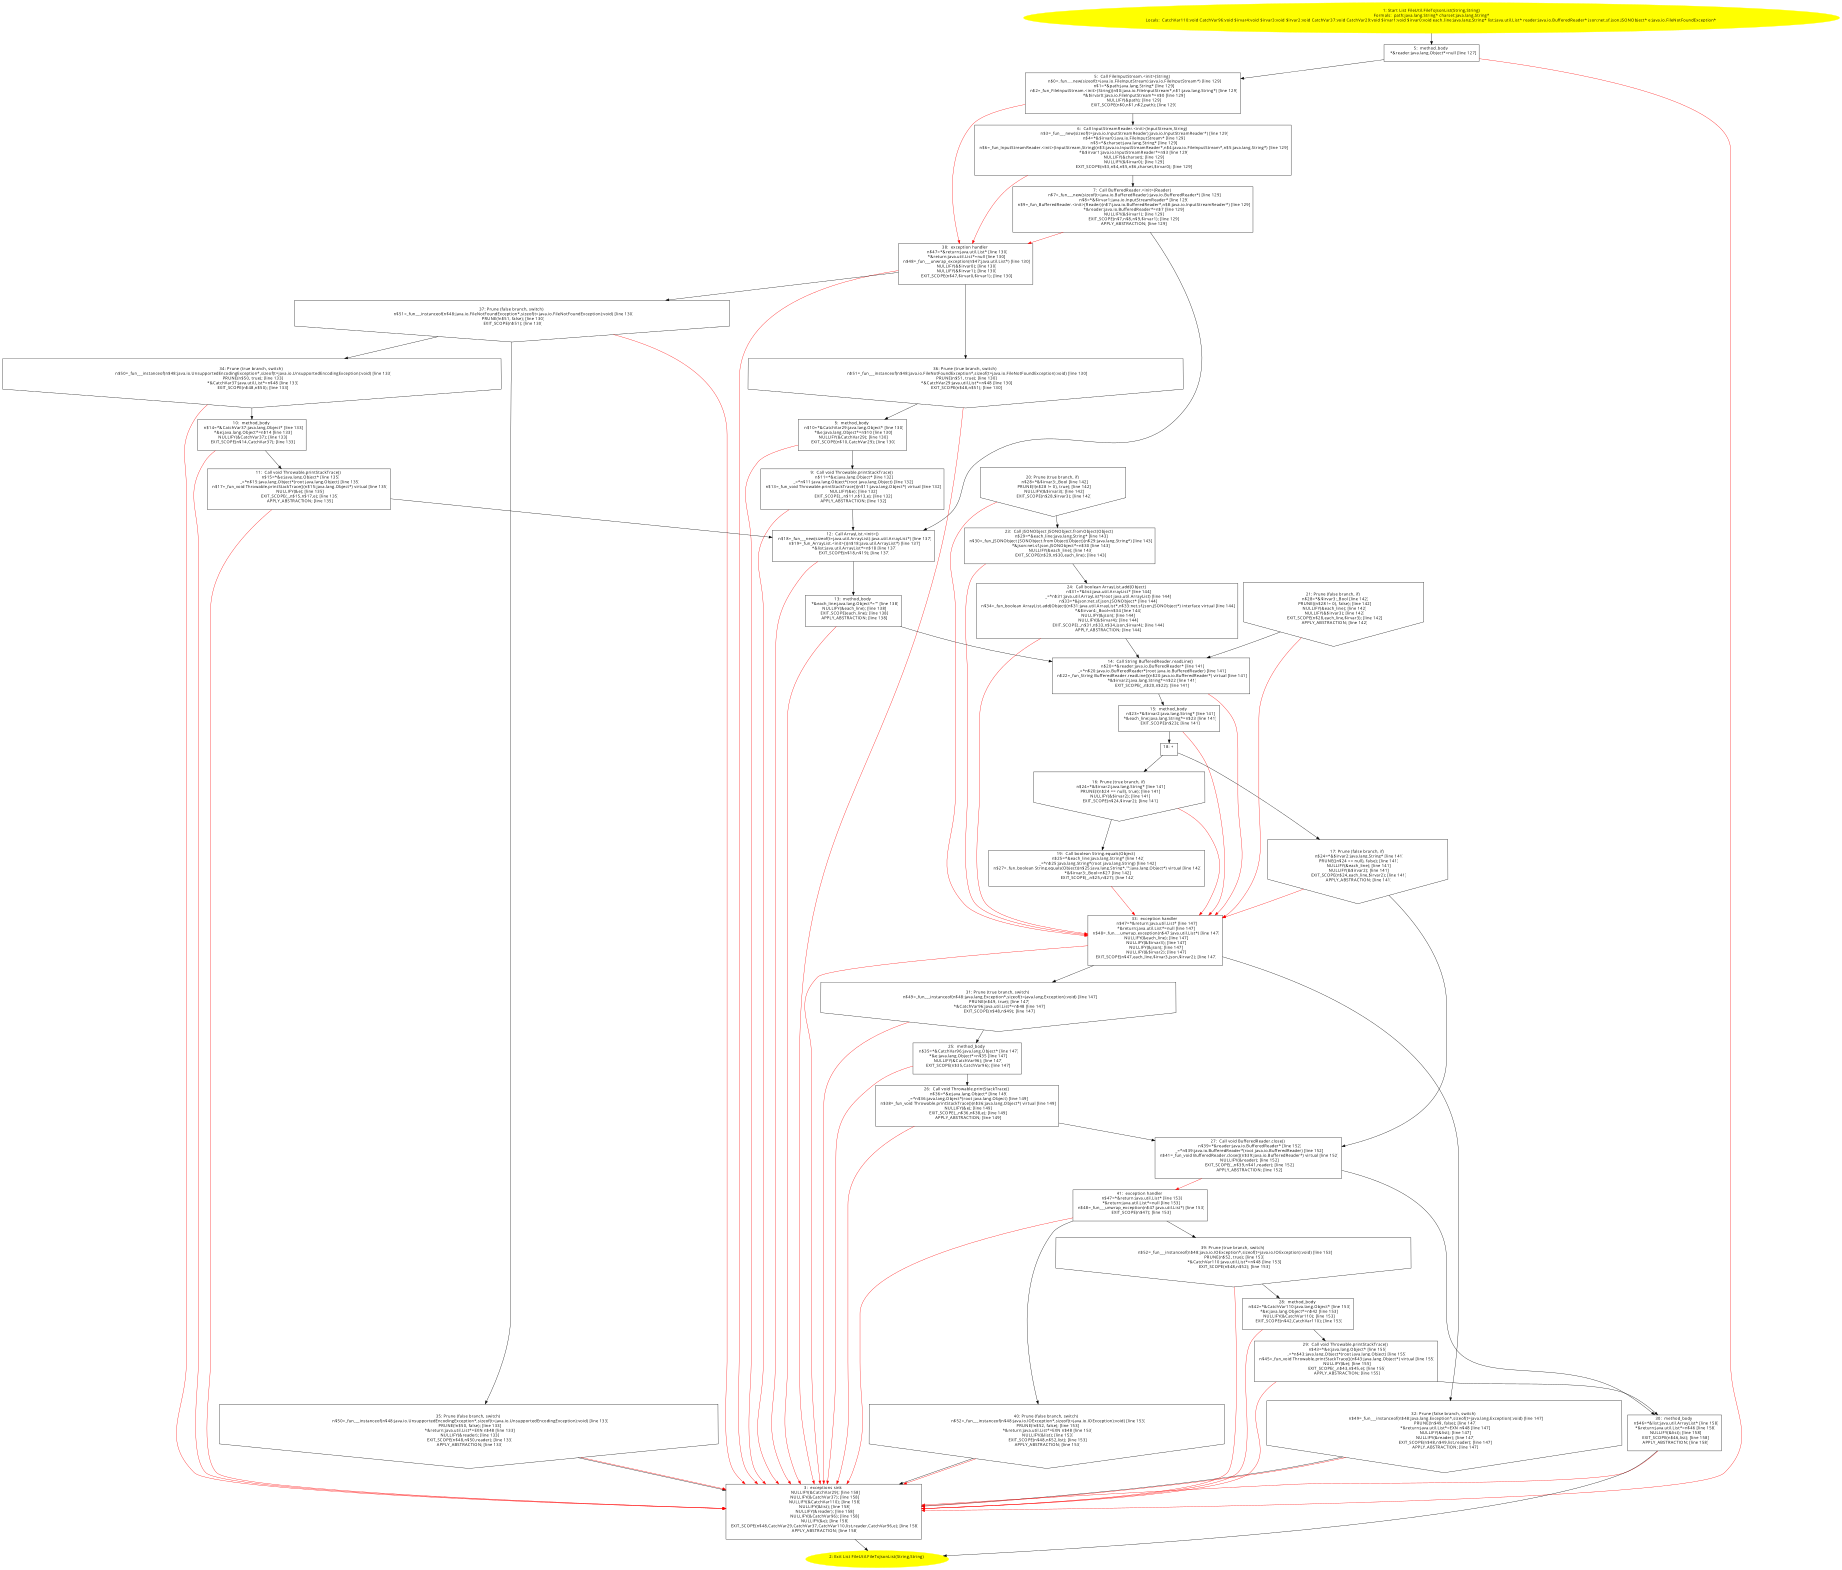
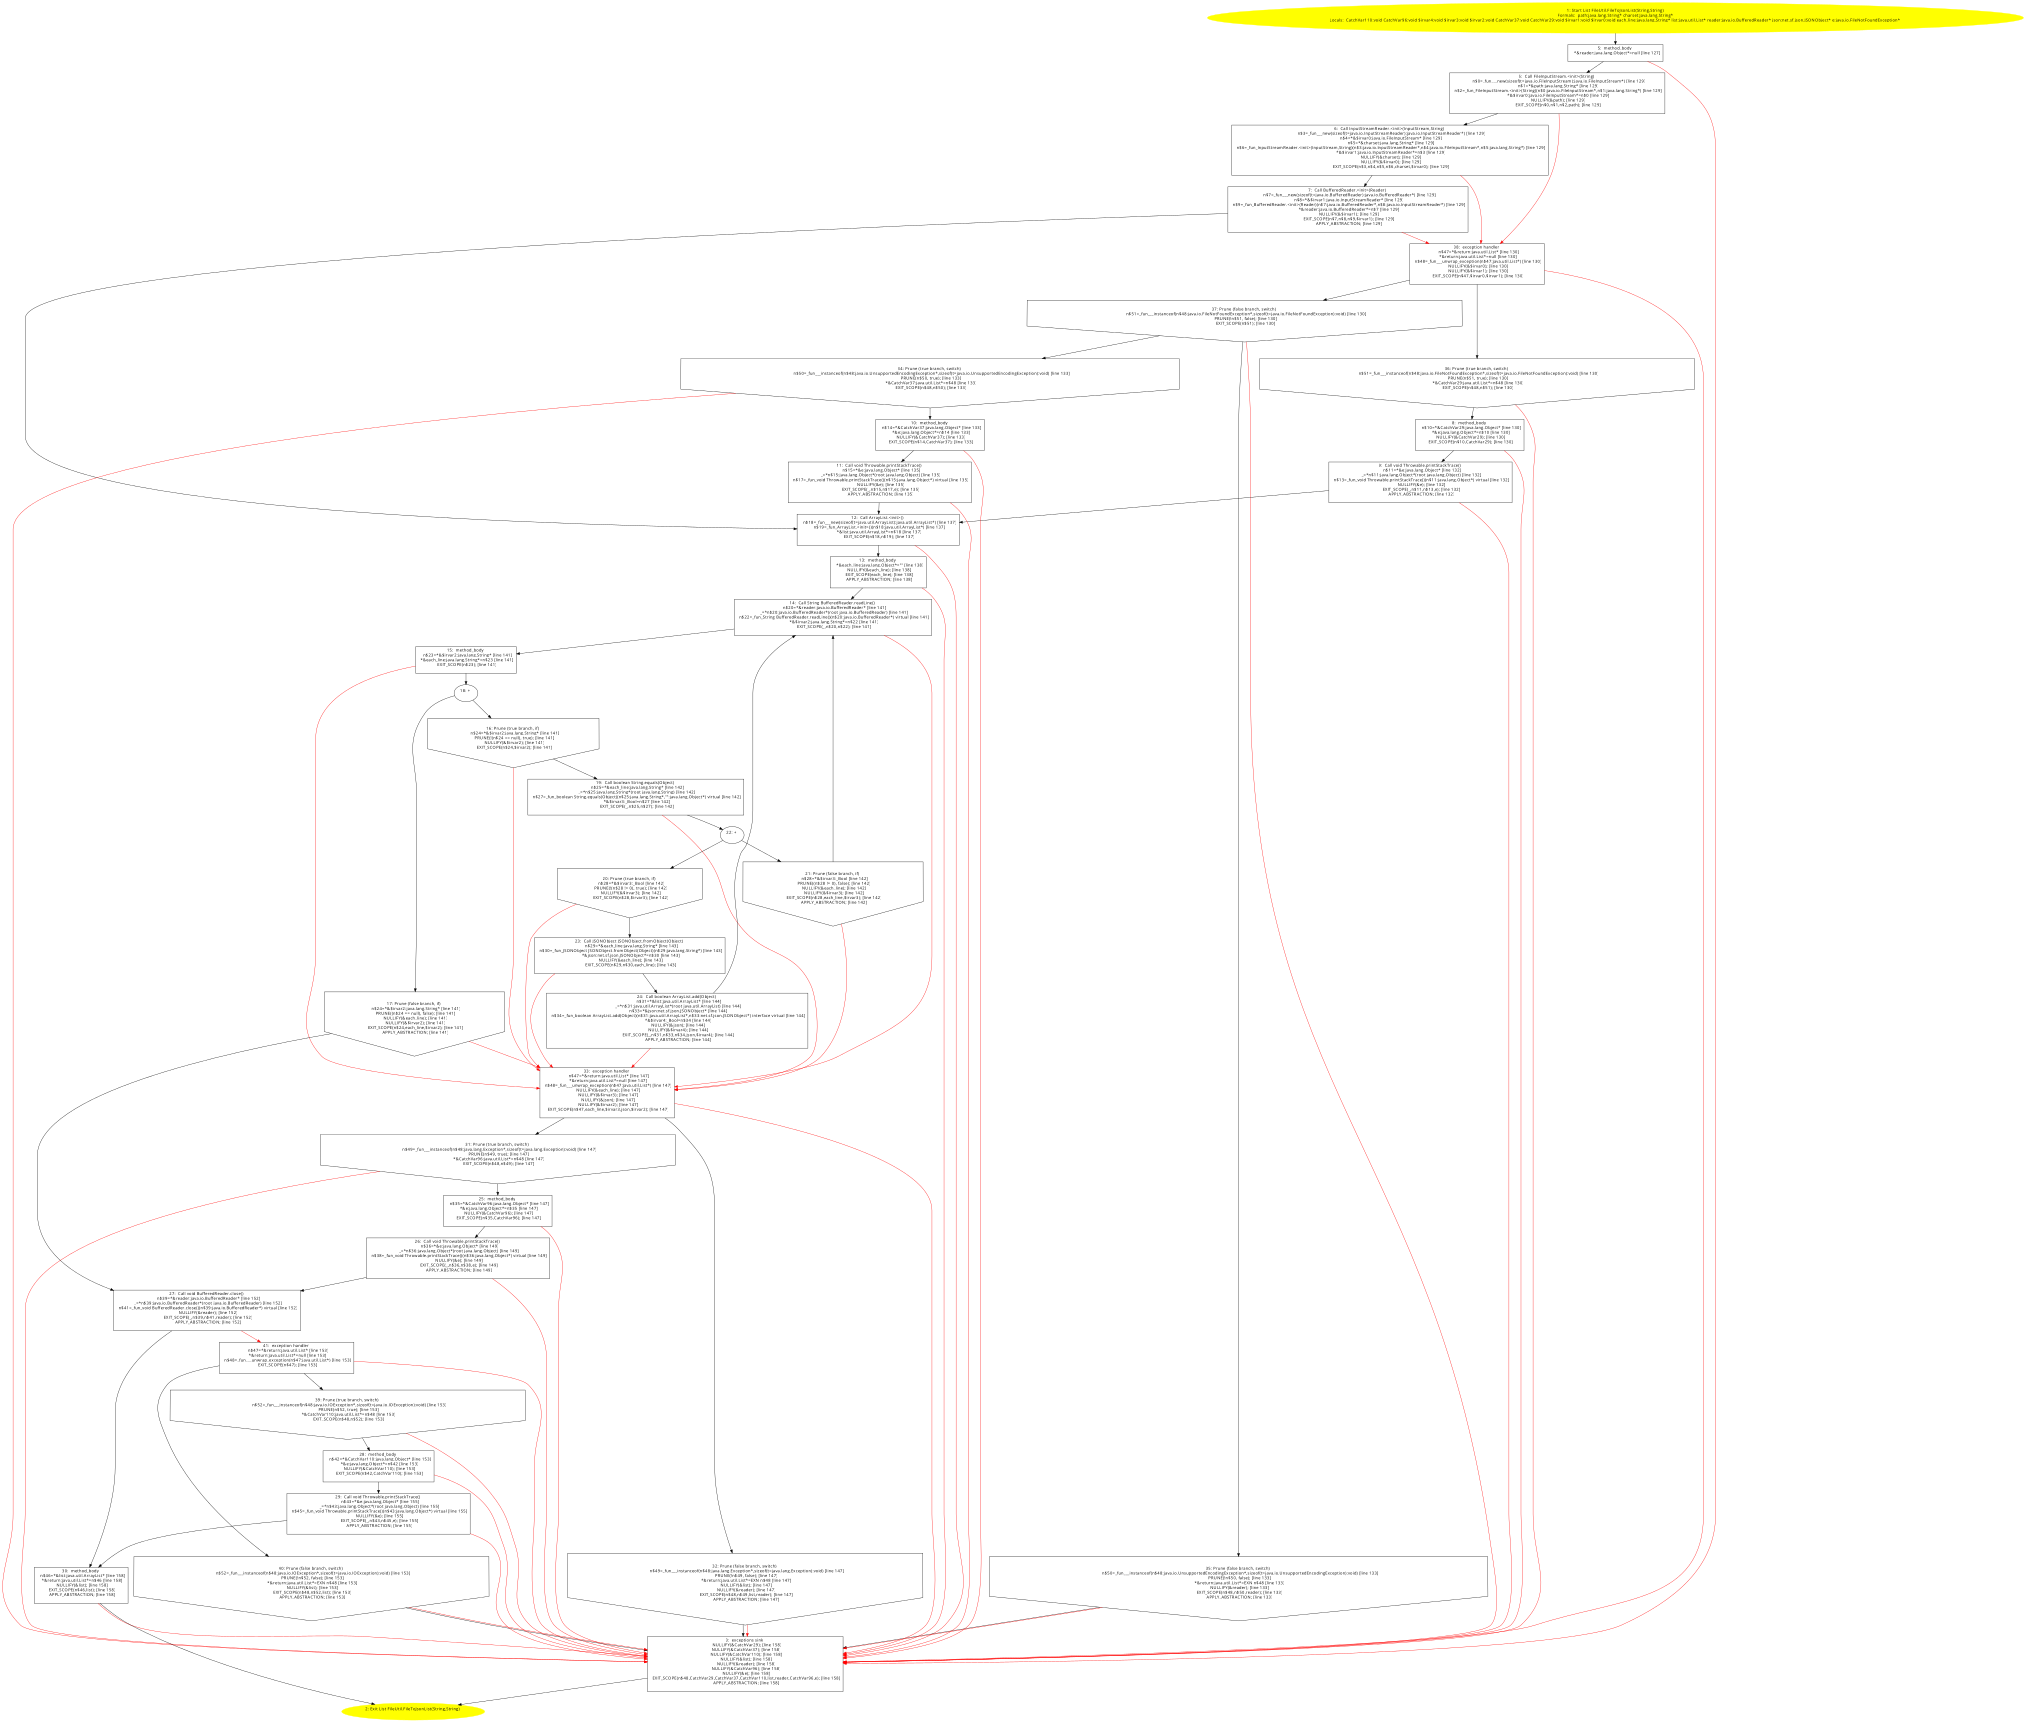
(1169, 749) -> (466, 693)
none -> (732, 835)
